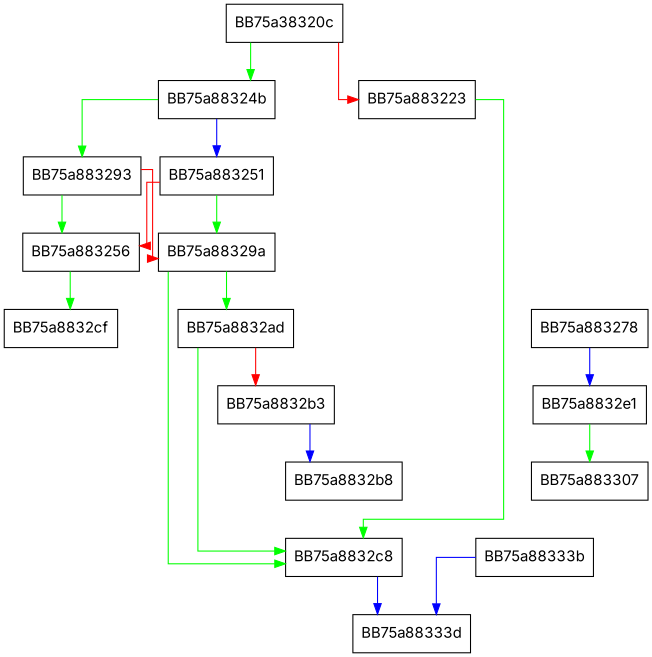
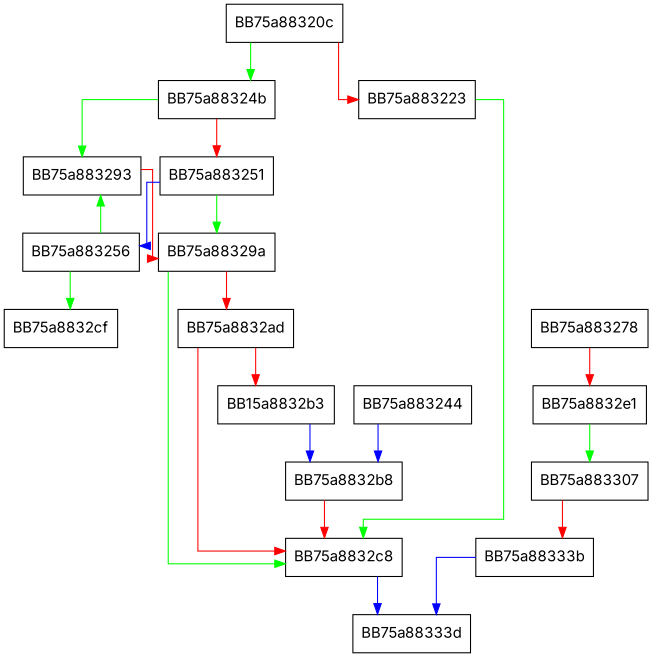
(285, 23) -> (285, 23)
(217, 132) -> (217, 132)
(147, 208) -> (147, 208)
(62, 209) -> (101, 219)
(227, 285) -> (227, 285)
(590, 361) -> (590, 361)
(276, 405) -> (276, 405)
none -> (413, 405)
(198, 488) -> (198, 488)
none -> (324, 514)
none -> (562, 514)
